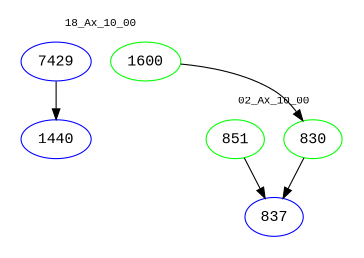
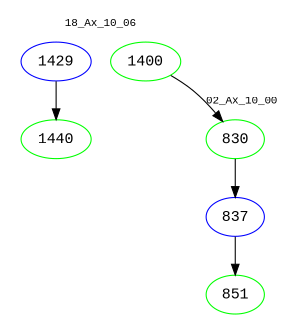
(101, 23) -> (101, 23)
(56, 62) -> (56, 62)
(146, 62) -> (146, 62)
(56, 139) -> (56, 139)
(252, 173) -> (235, 250)
